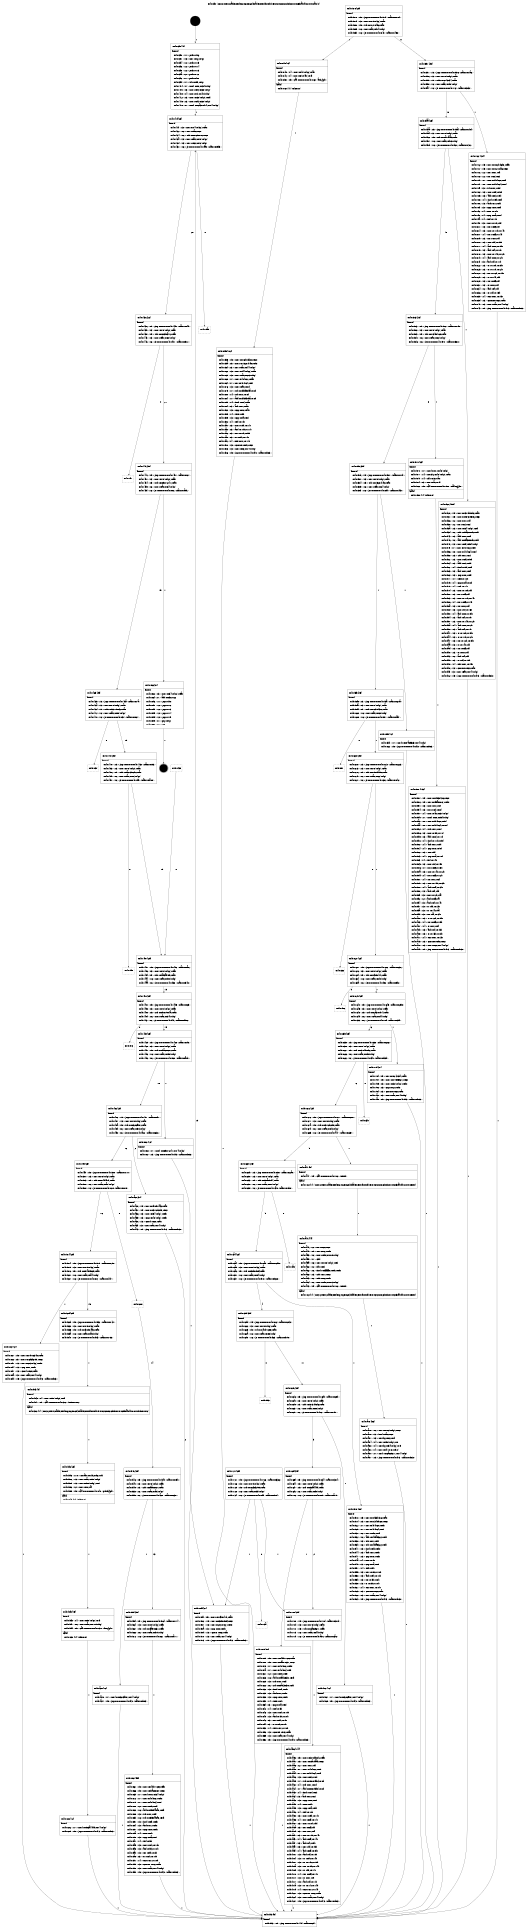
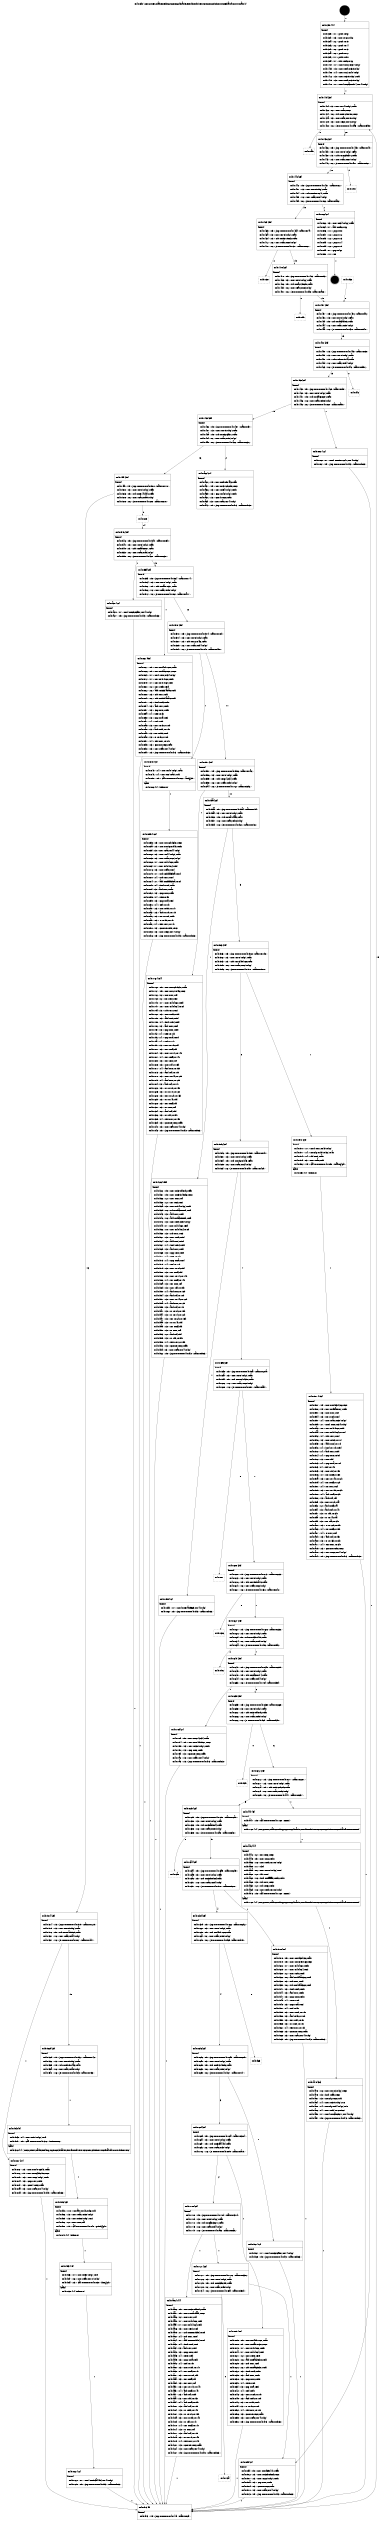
none -> (180, 609)
(302, 1363) -> (220, 1995)
(265, 1557) -> (216, 2248)
(184, 1607) -> none
